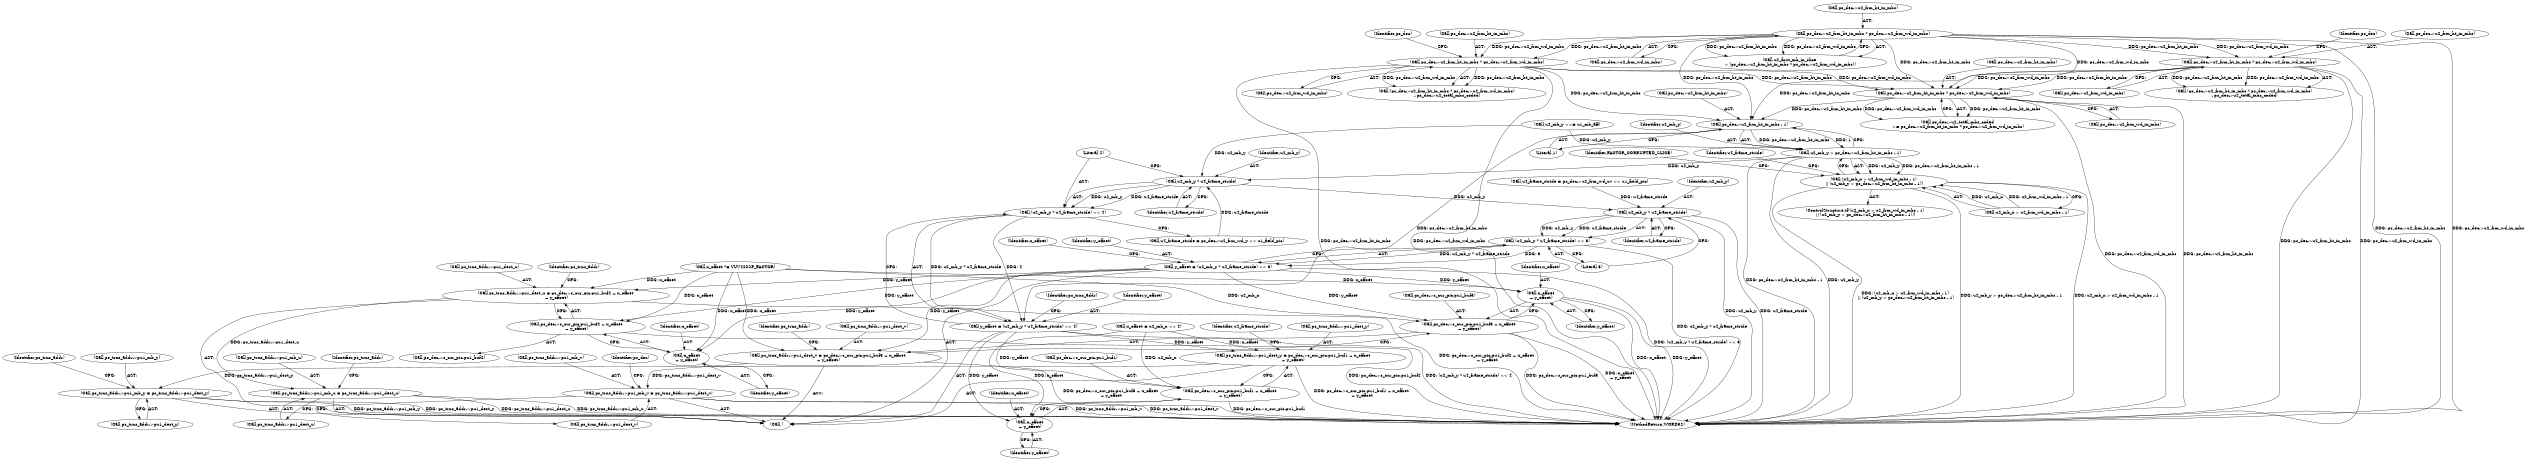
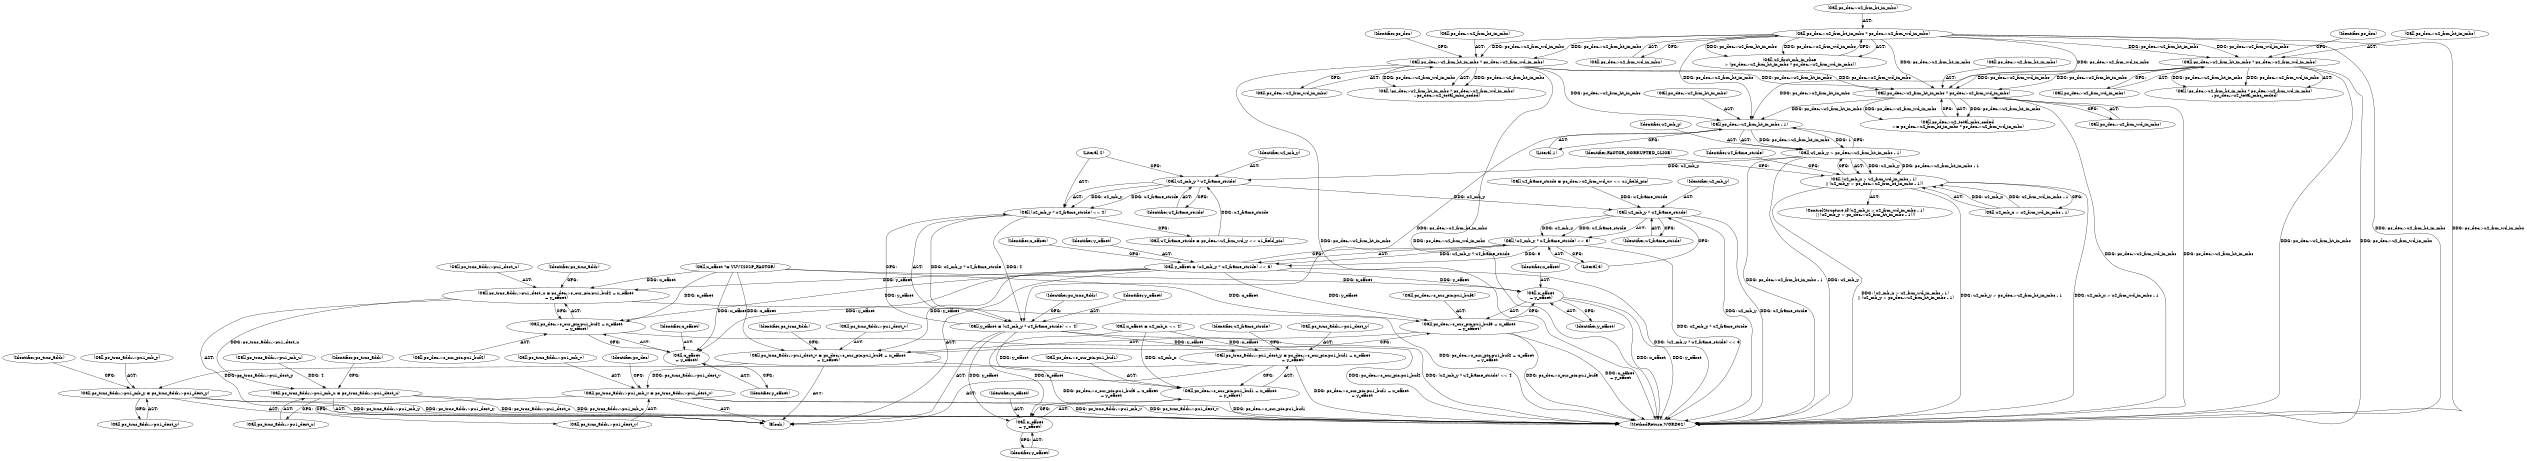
(1567, 125) -> none
(1244, 296) -> (1244, 296)
(521, 347) -> (506, 344)
(316, 376) -> (316, 376)
(777, 425) -> (777, 425)
